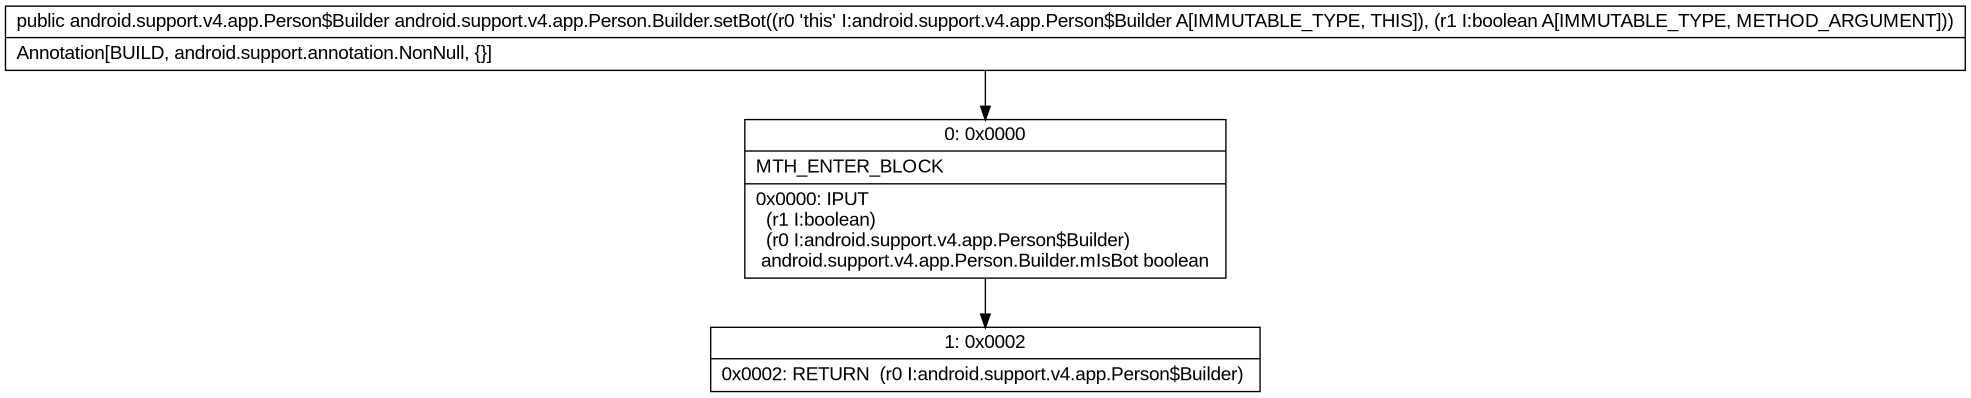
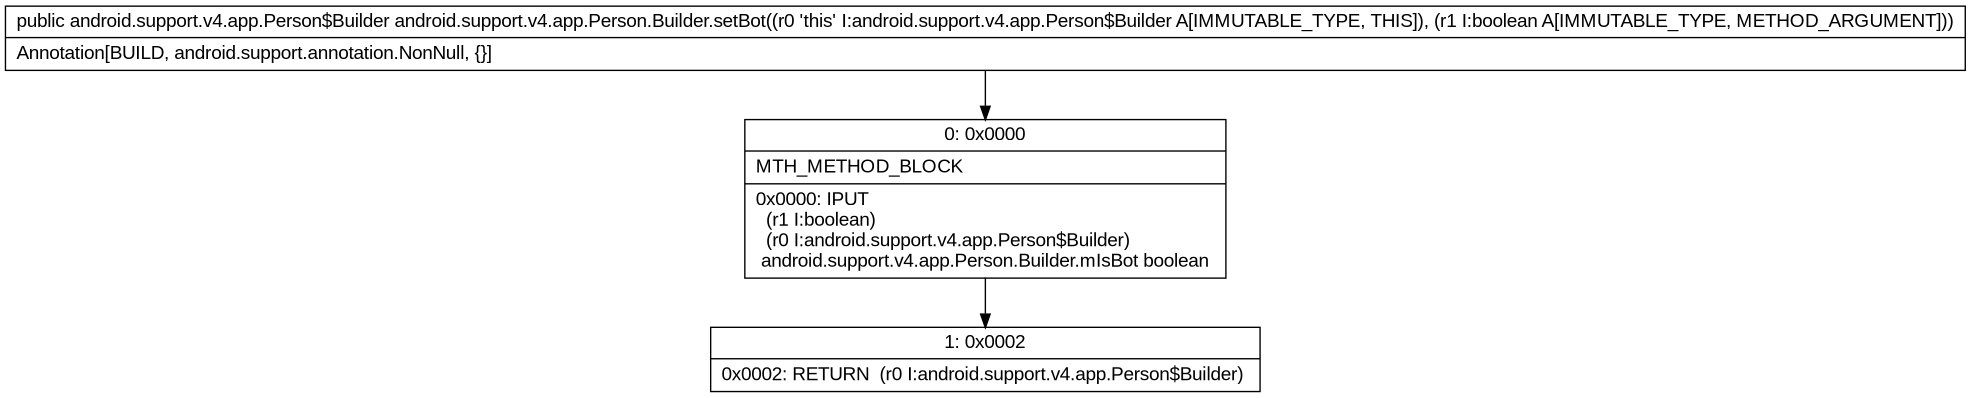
(850, 167) -> (860, 167)
